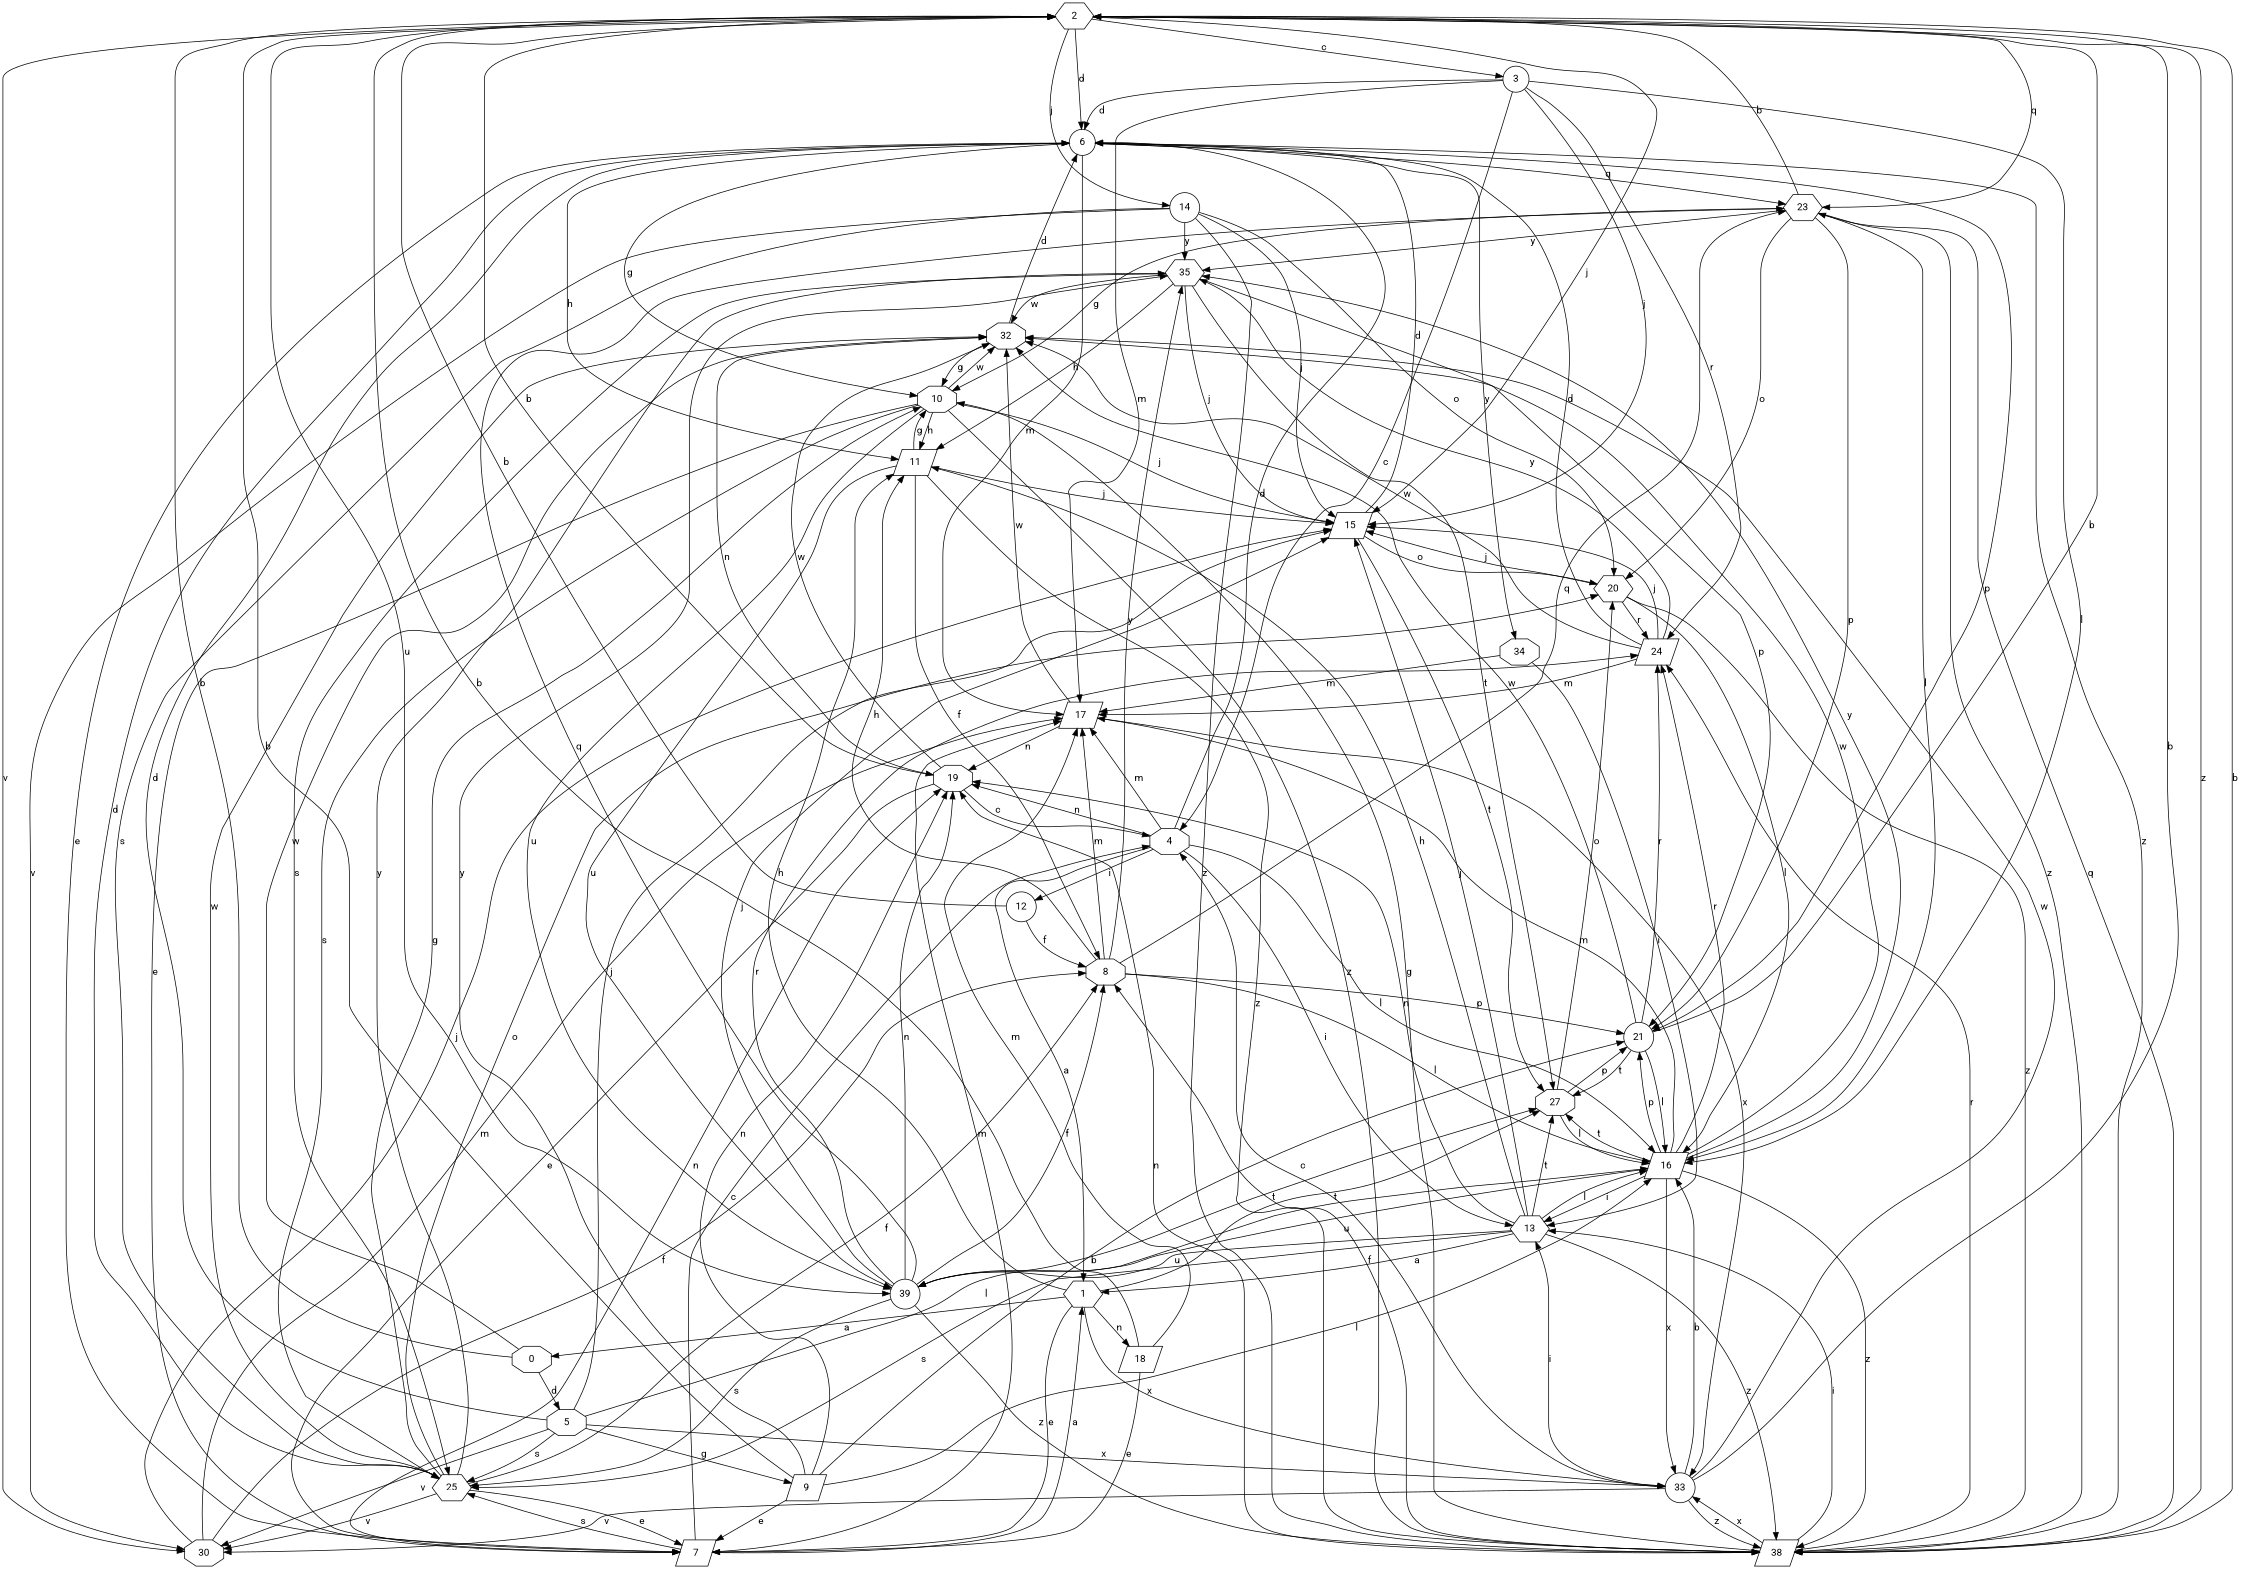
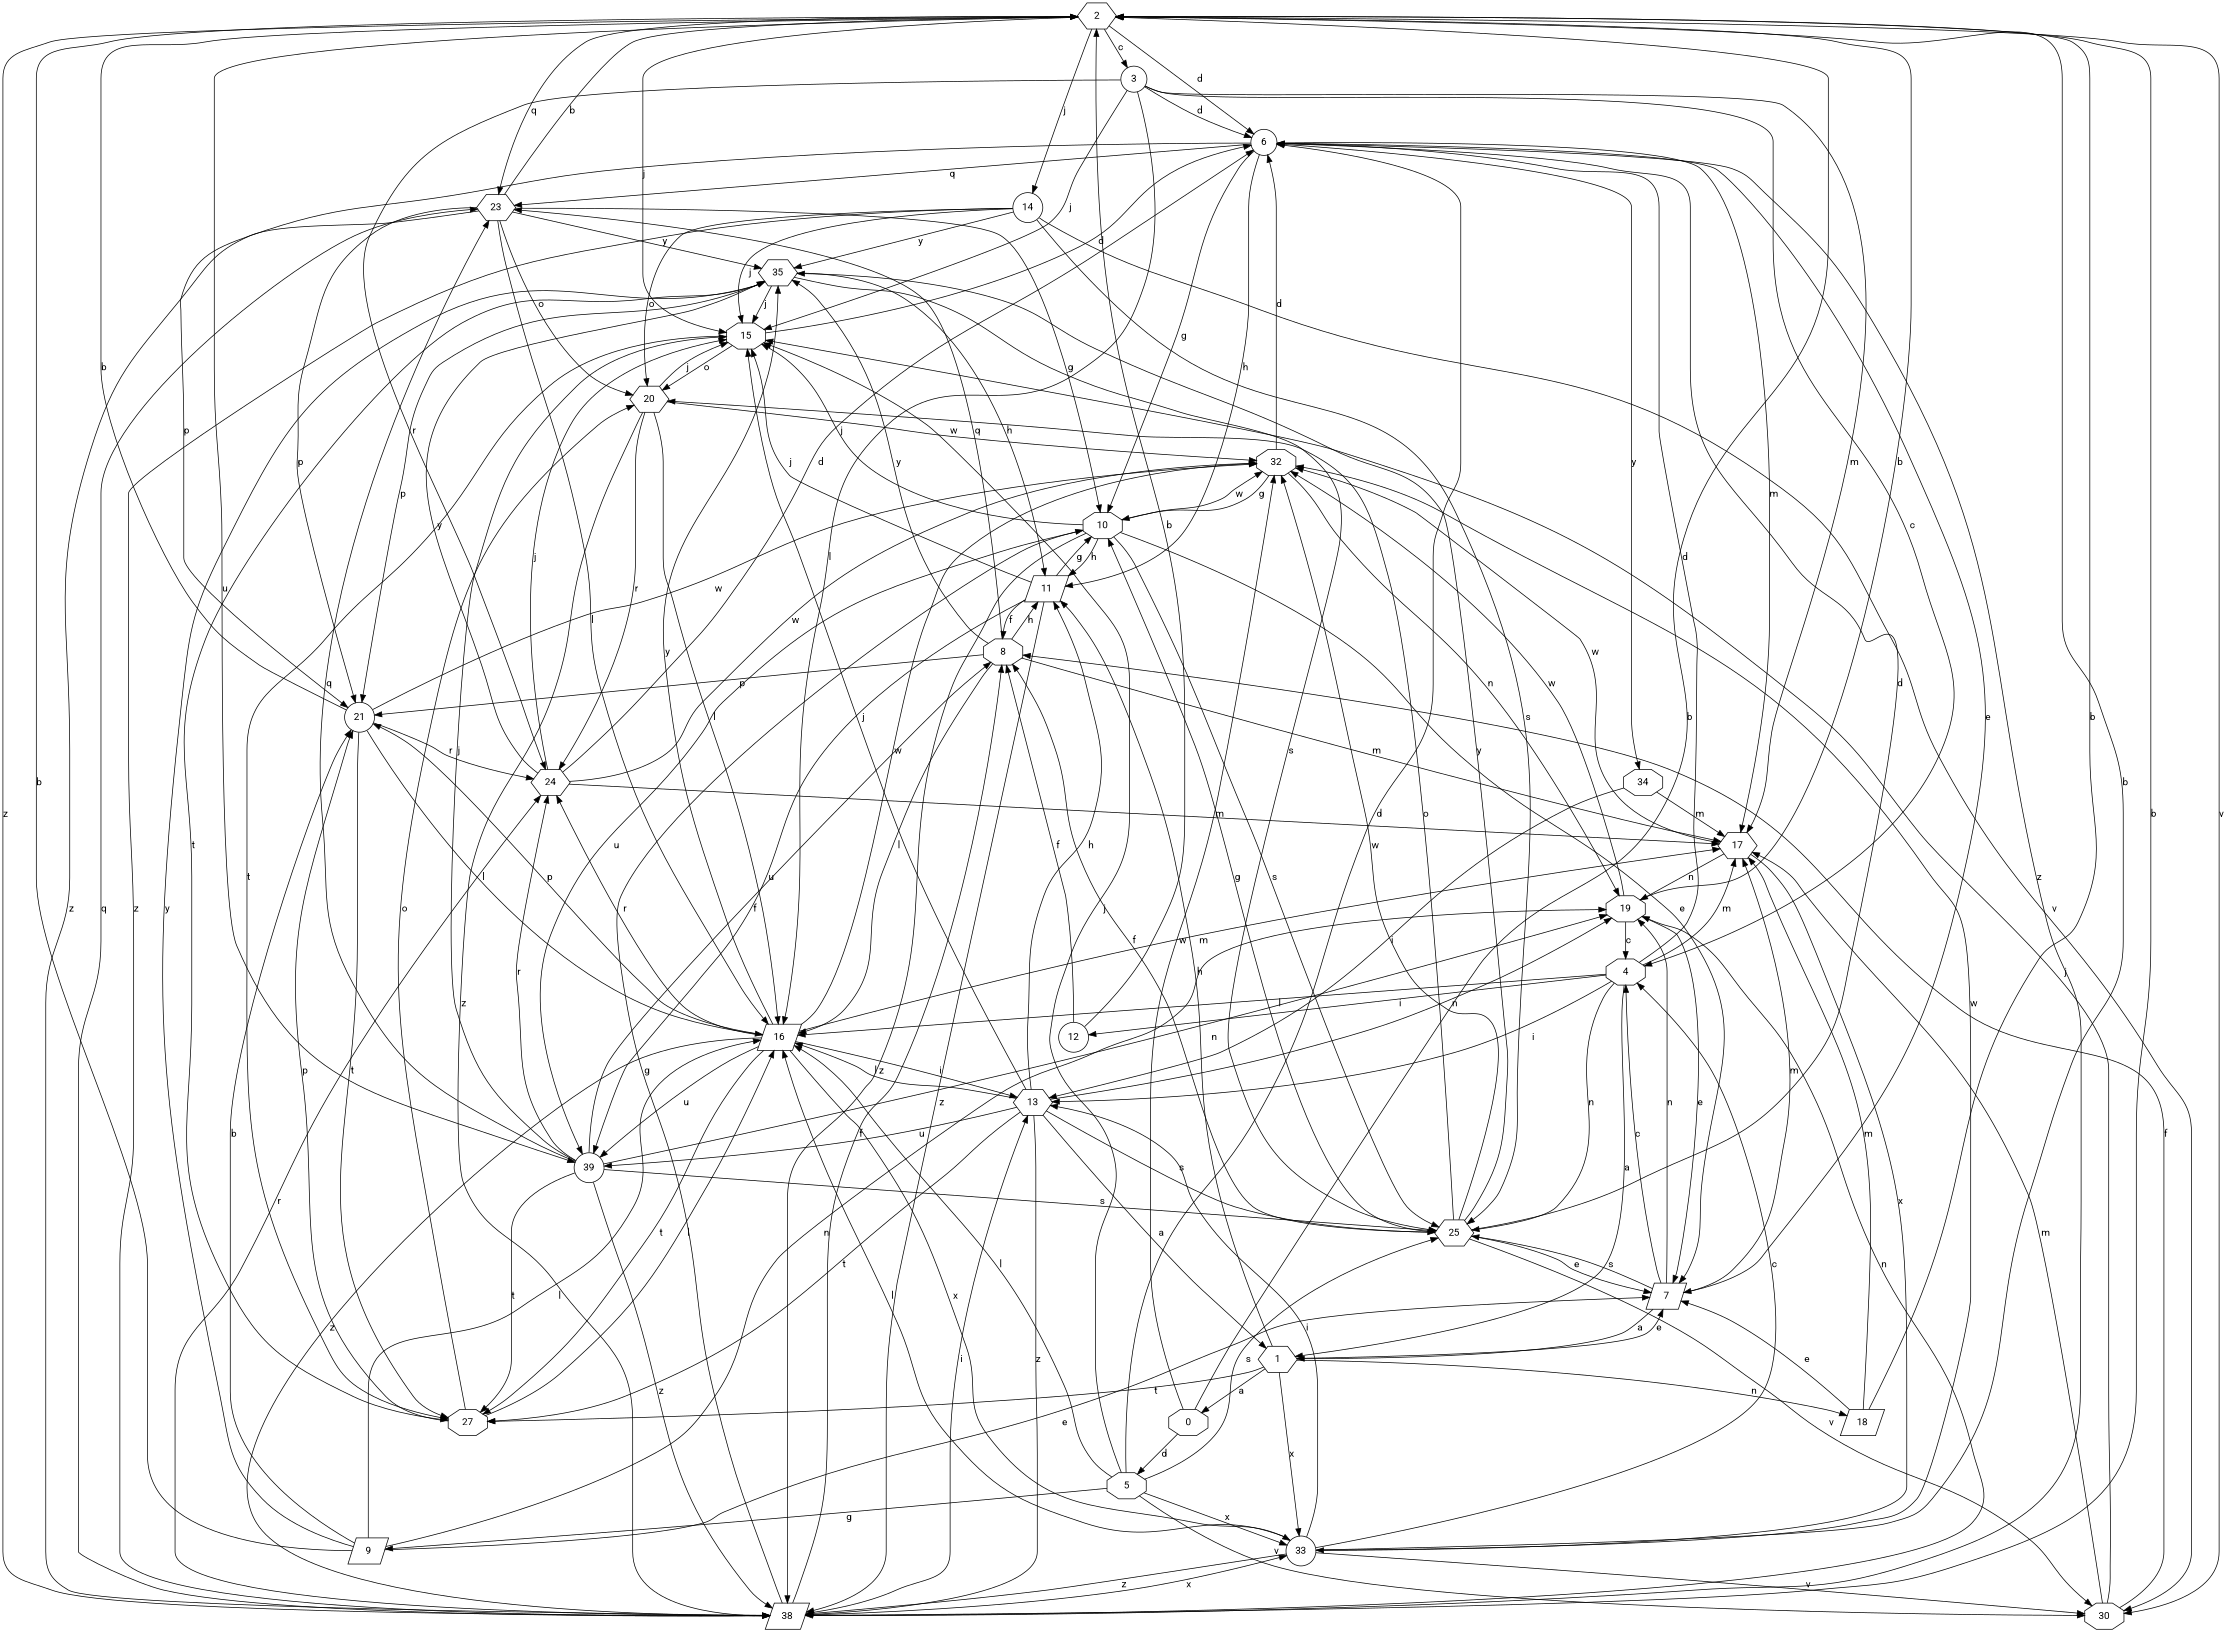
(1086, 284) -> (958, 437)
(1350, 526) -> (746, 336)
(1657, 652) -> (551, 782)
(1081, 715) -> (1738, 846)
(1065, 811) -> (1589, 1137)
(1697, 1328) -> (893, 1296)
